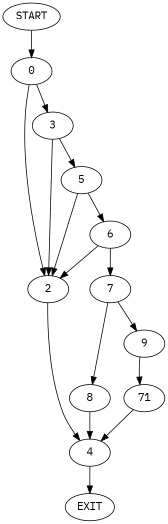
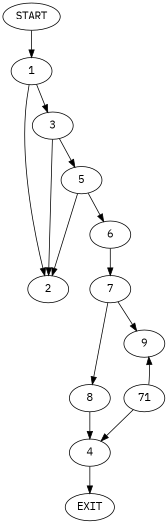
(32, 71) -> (32, 71)
(82, 259) -> none
(139, 367) -> (149, 375)
(52, 371) -> none
